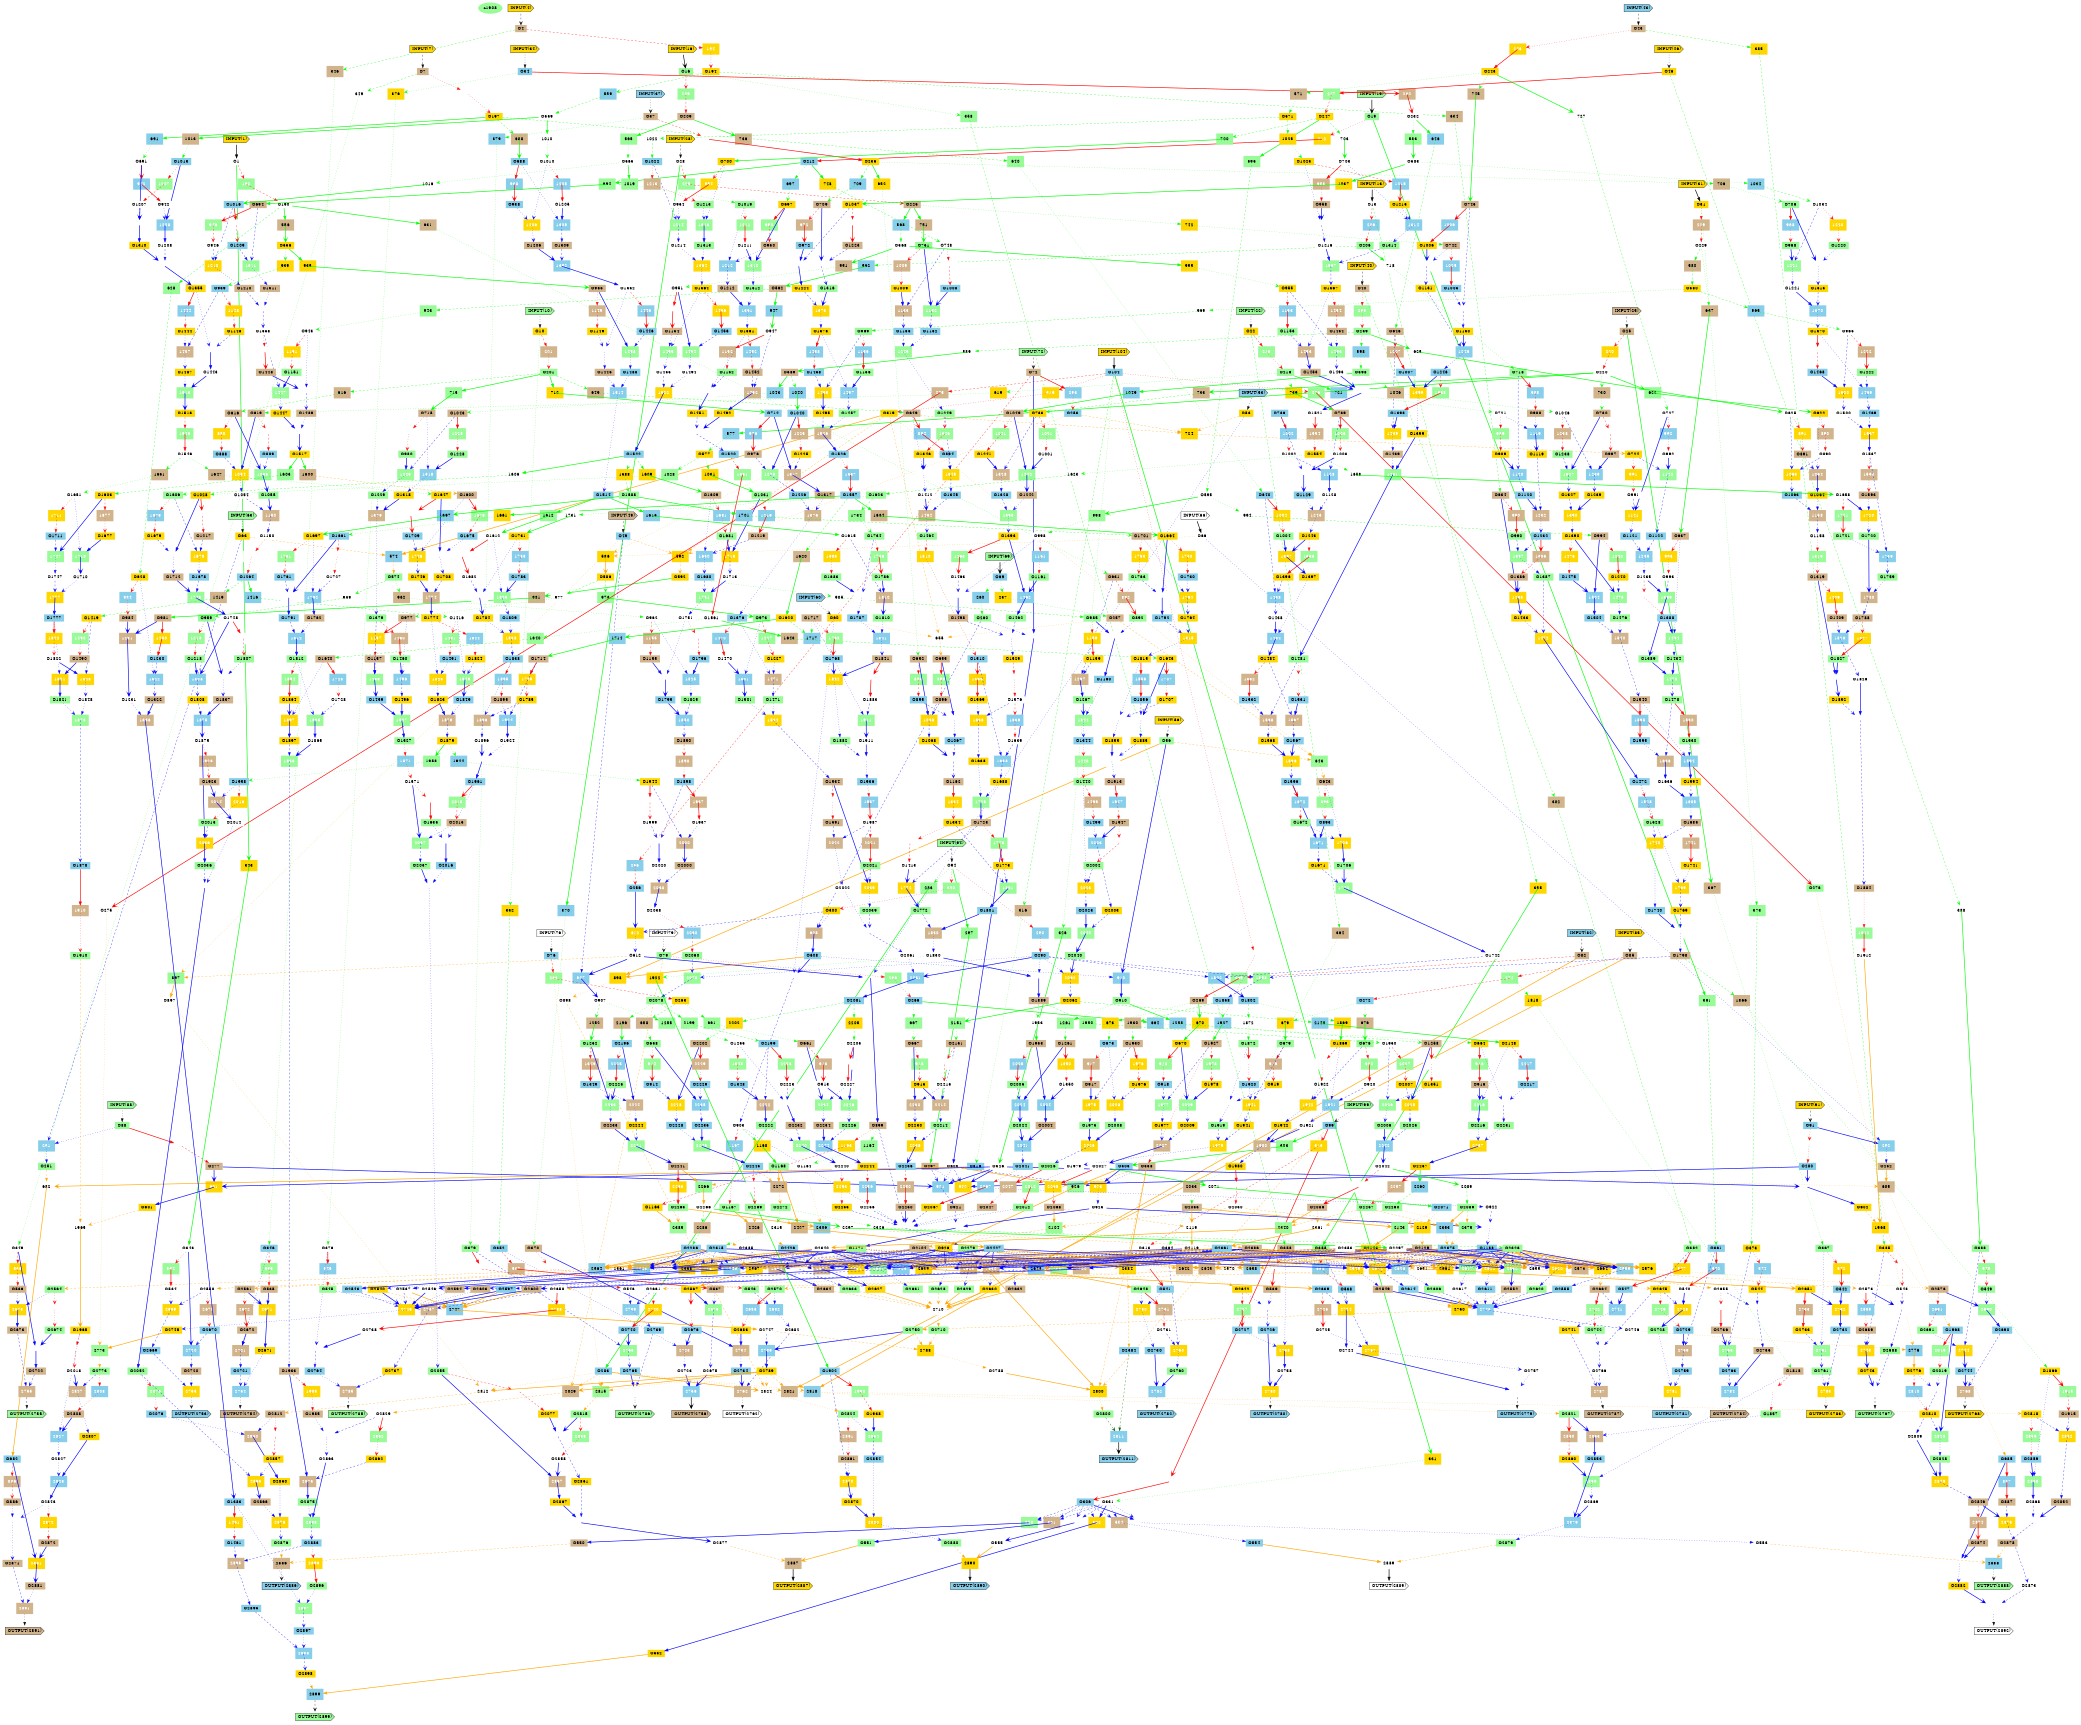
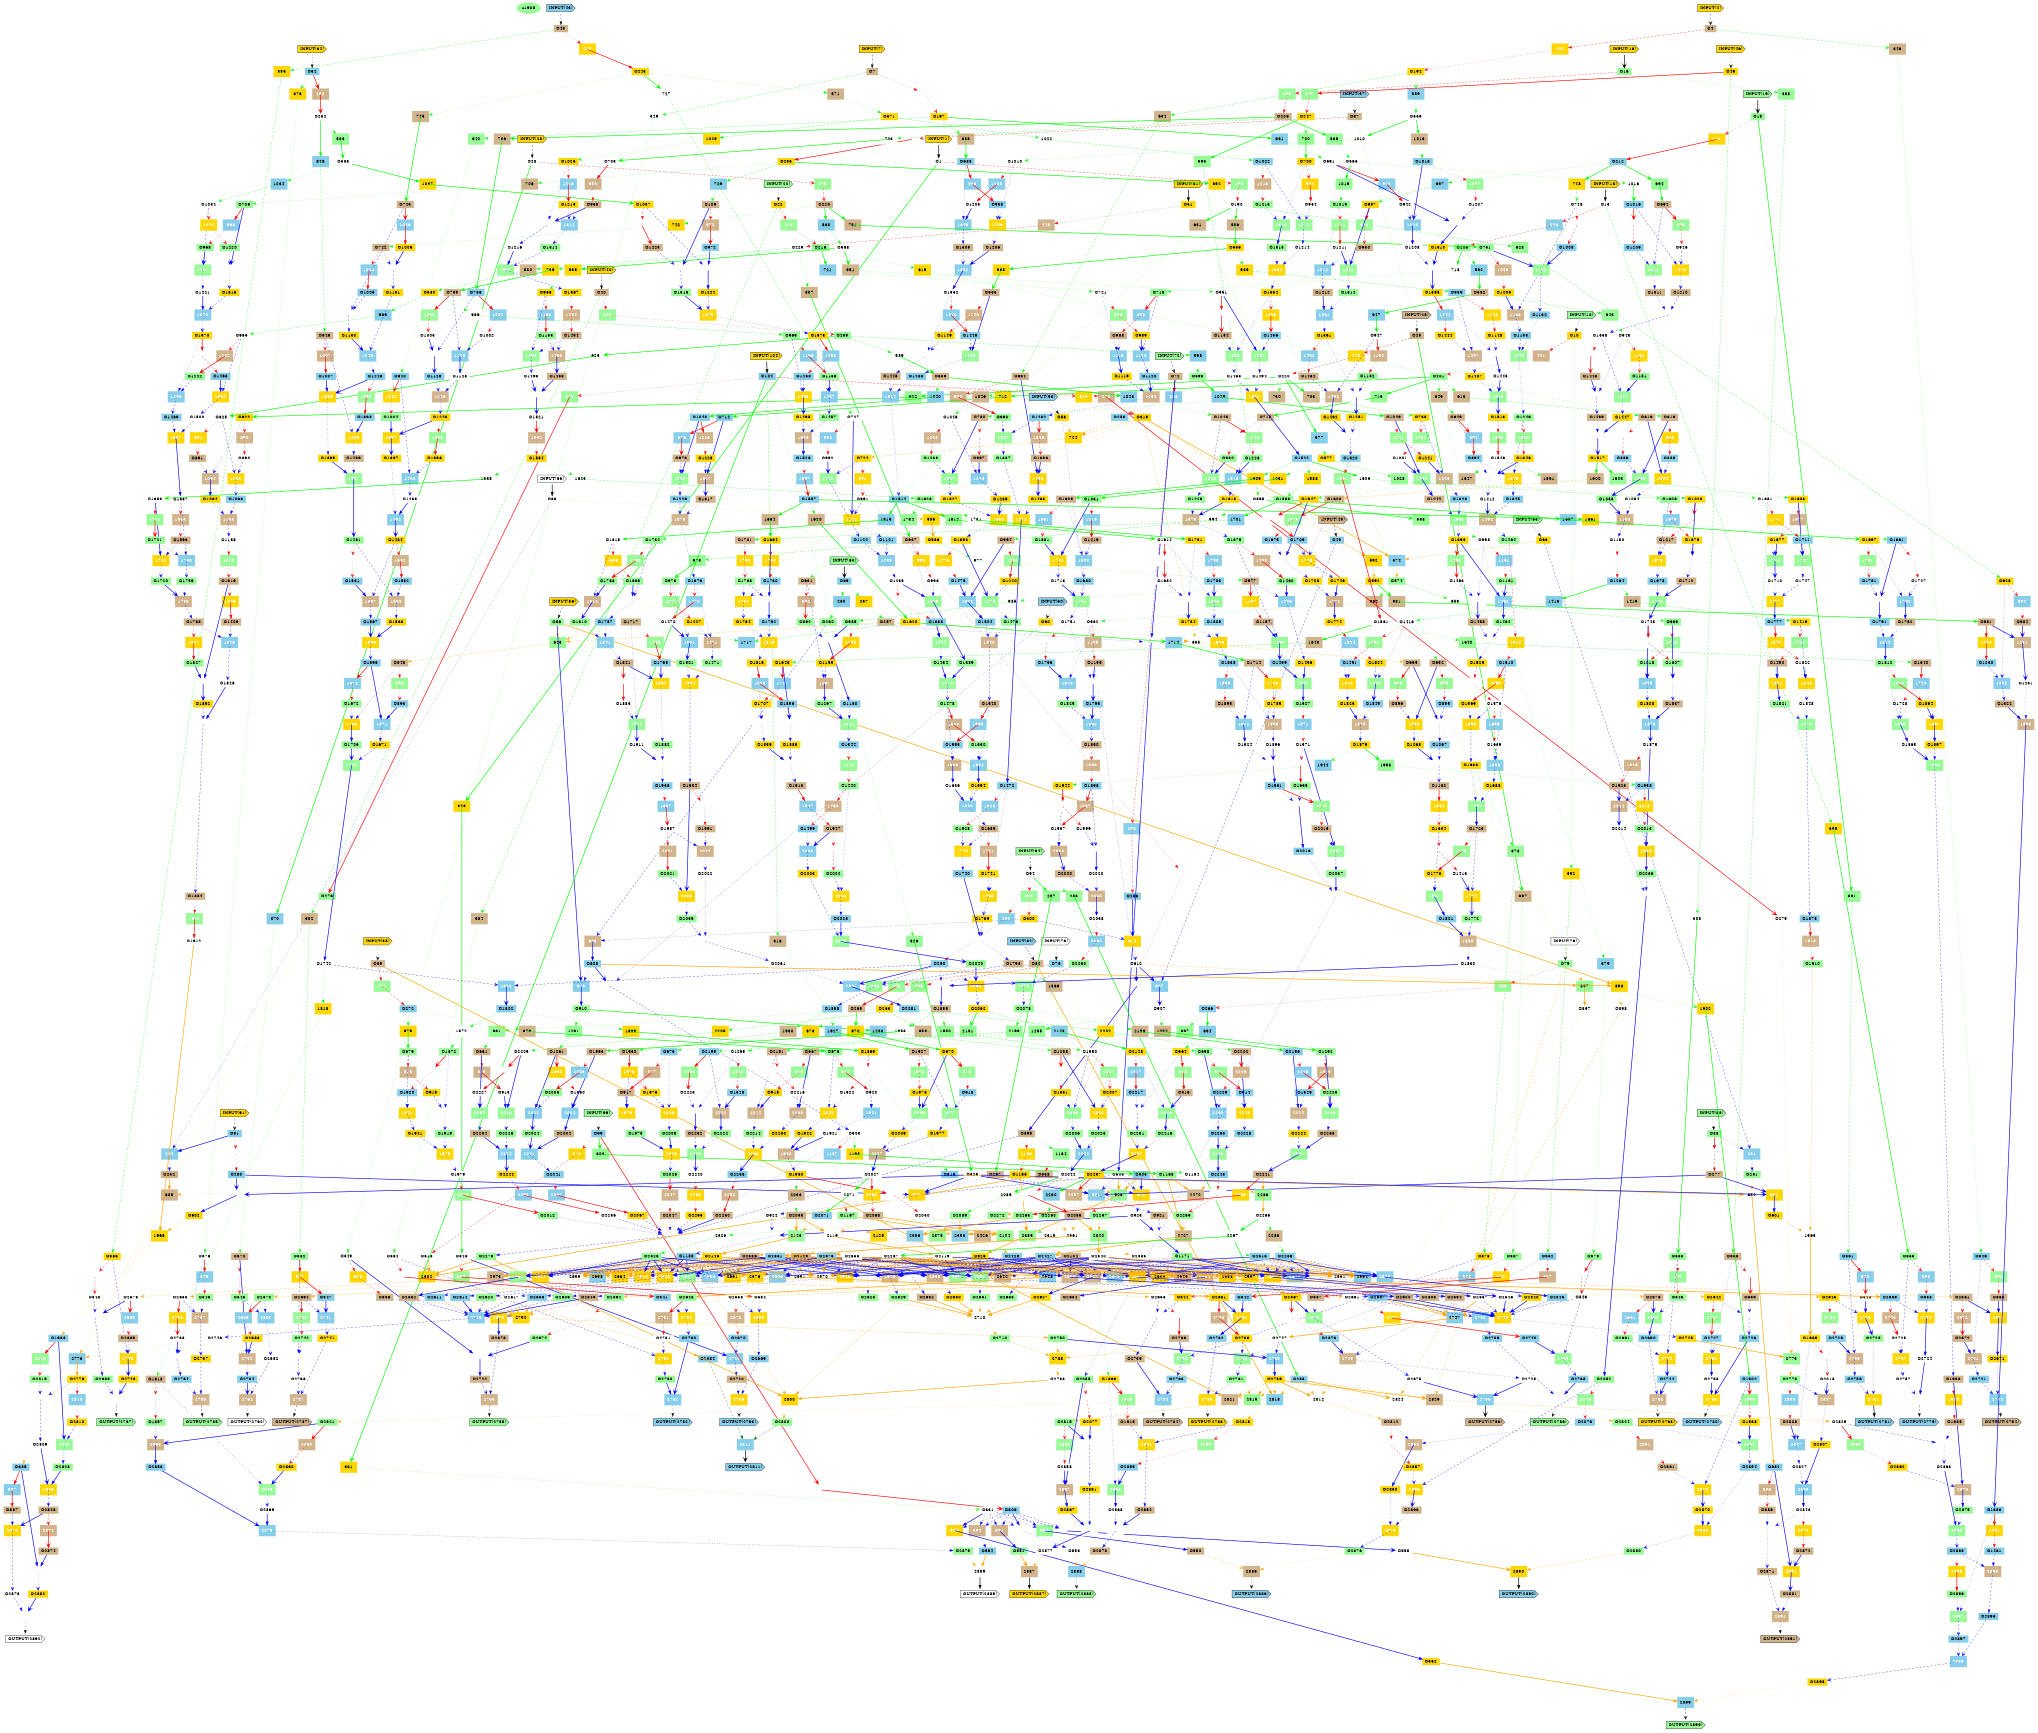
(822, 205) -> (711, 205)
none -> (490, 212)
